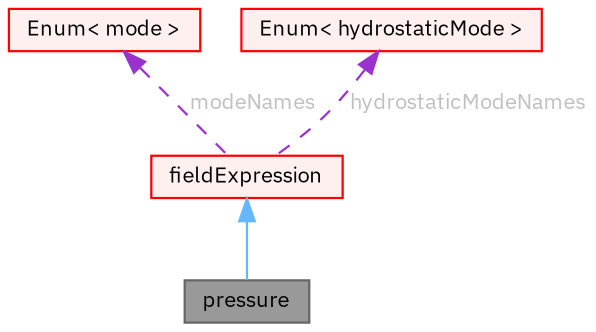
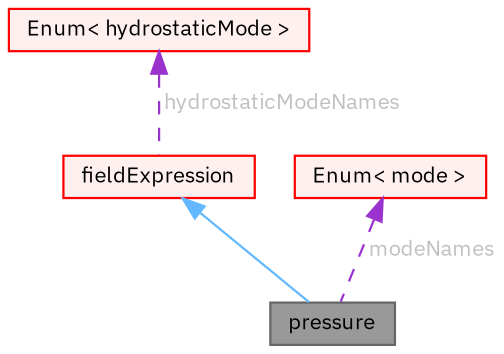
(184, 111) -> (357, 261)
